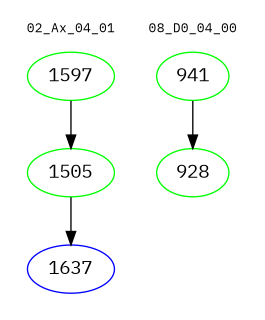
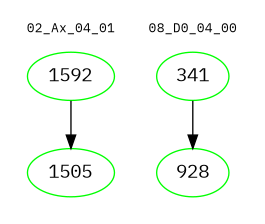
(71, 76) -> (71, 76)
(193, 76) -> (193, 76)
(71, 269) -> none
